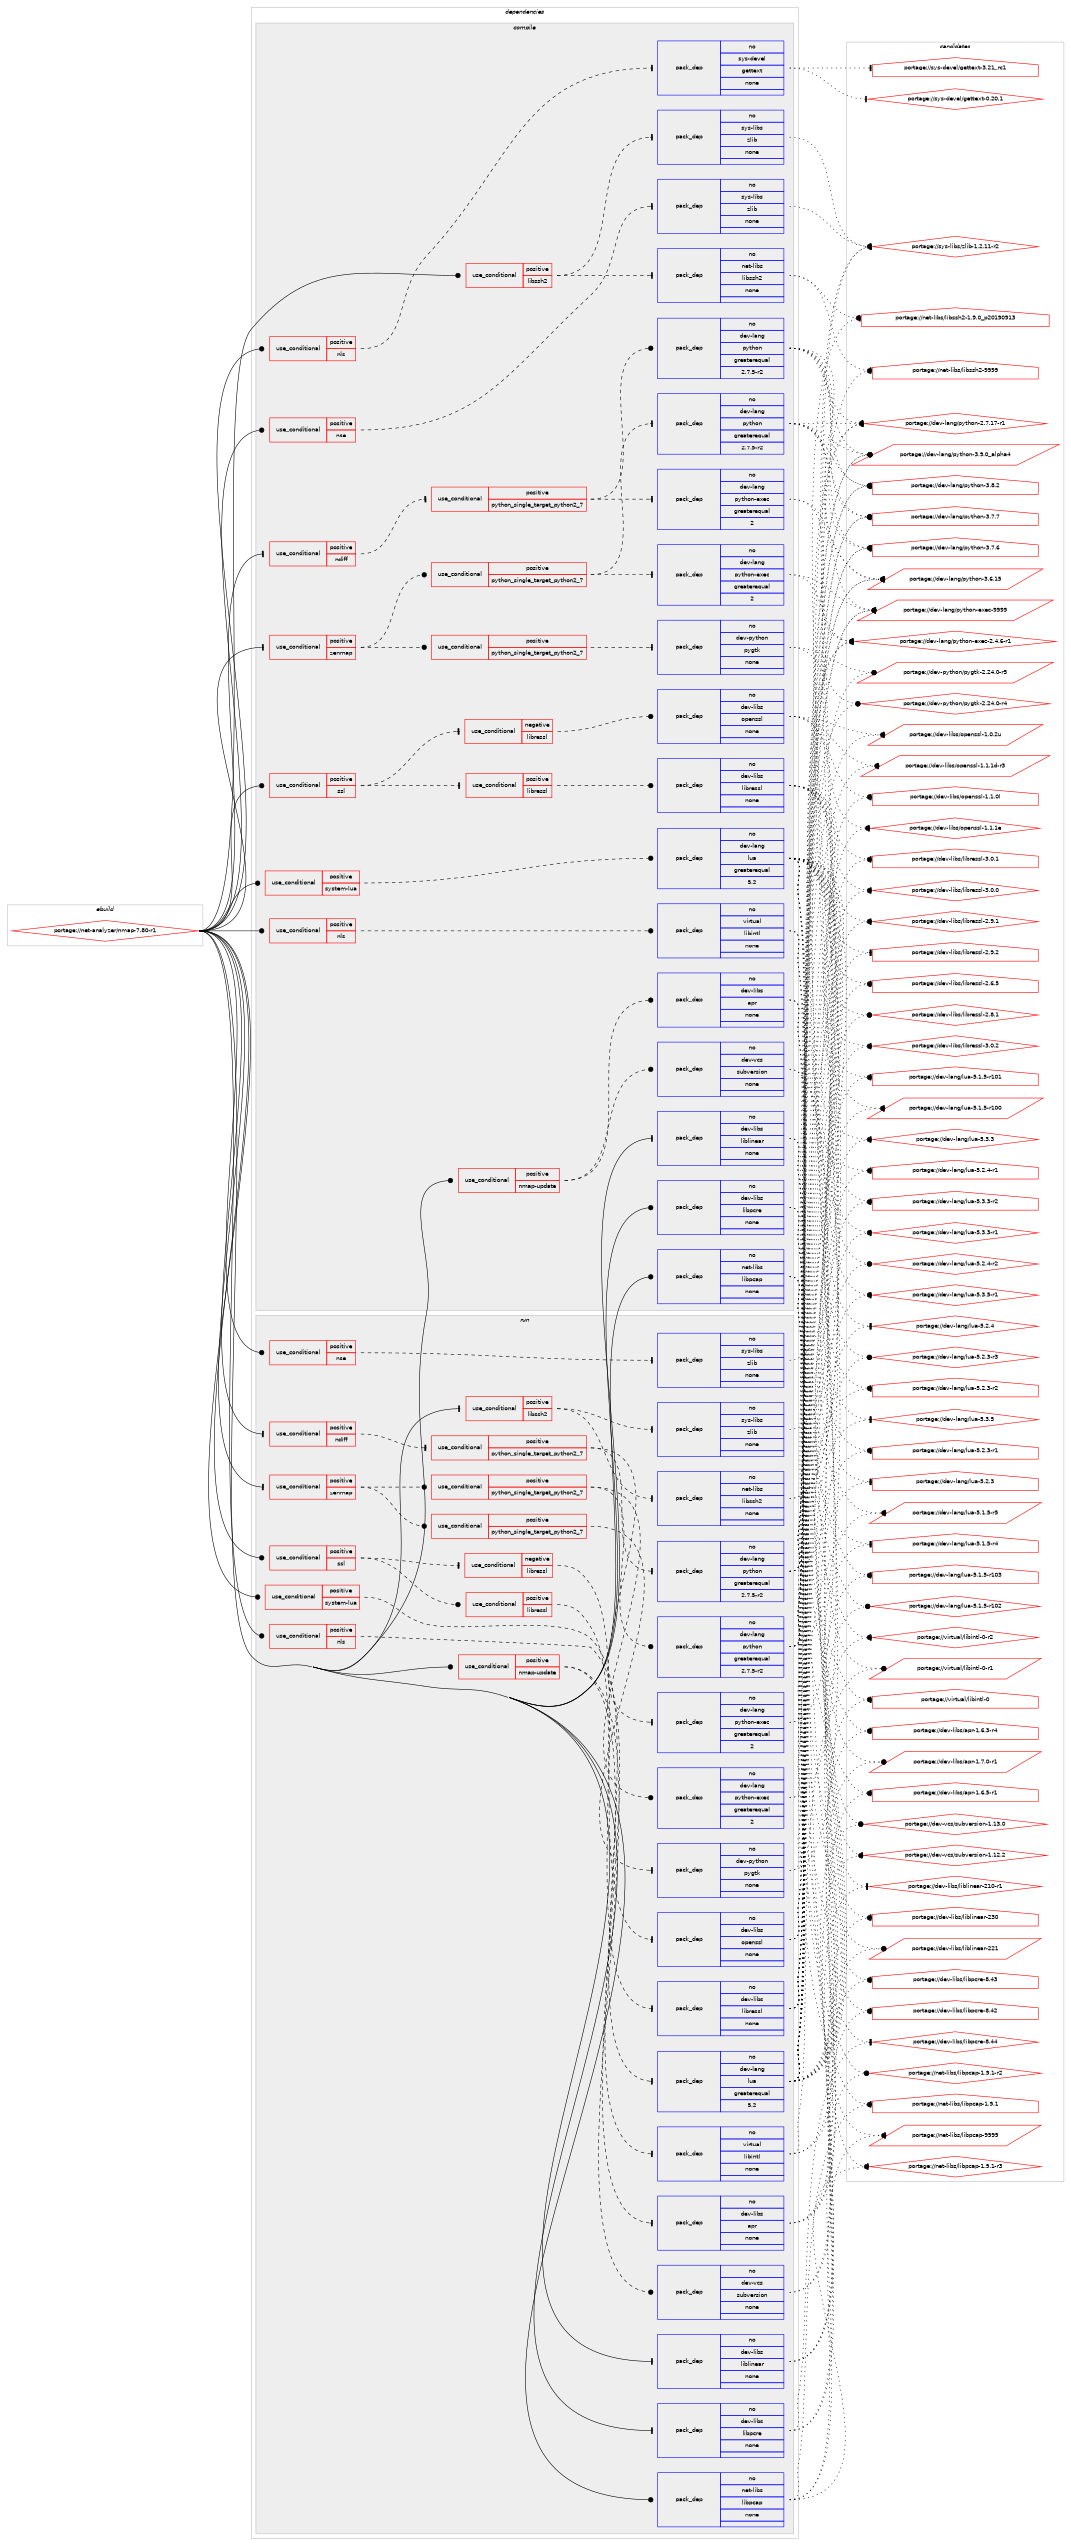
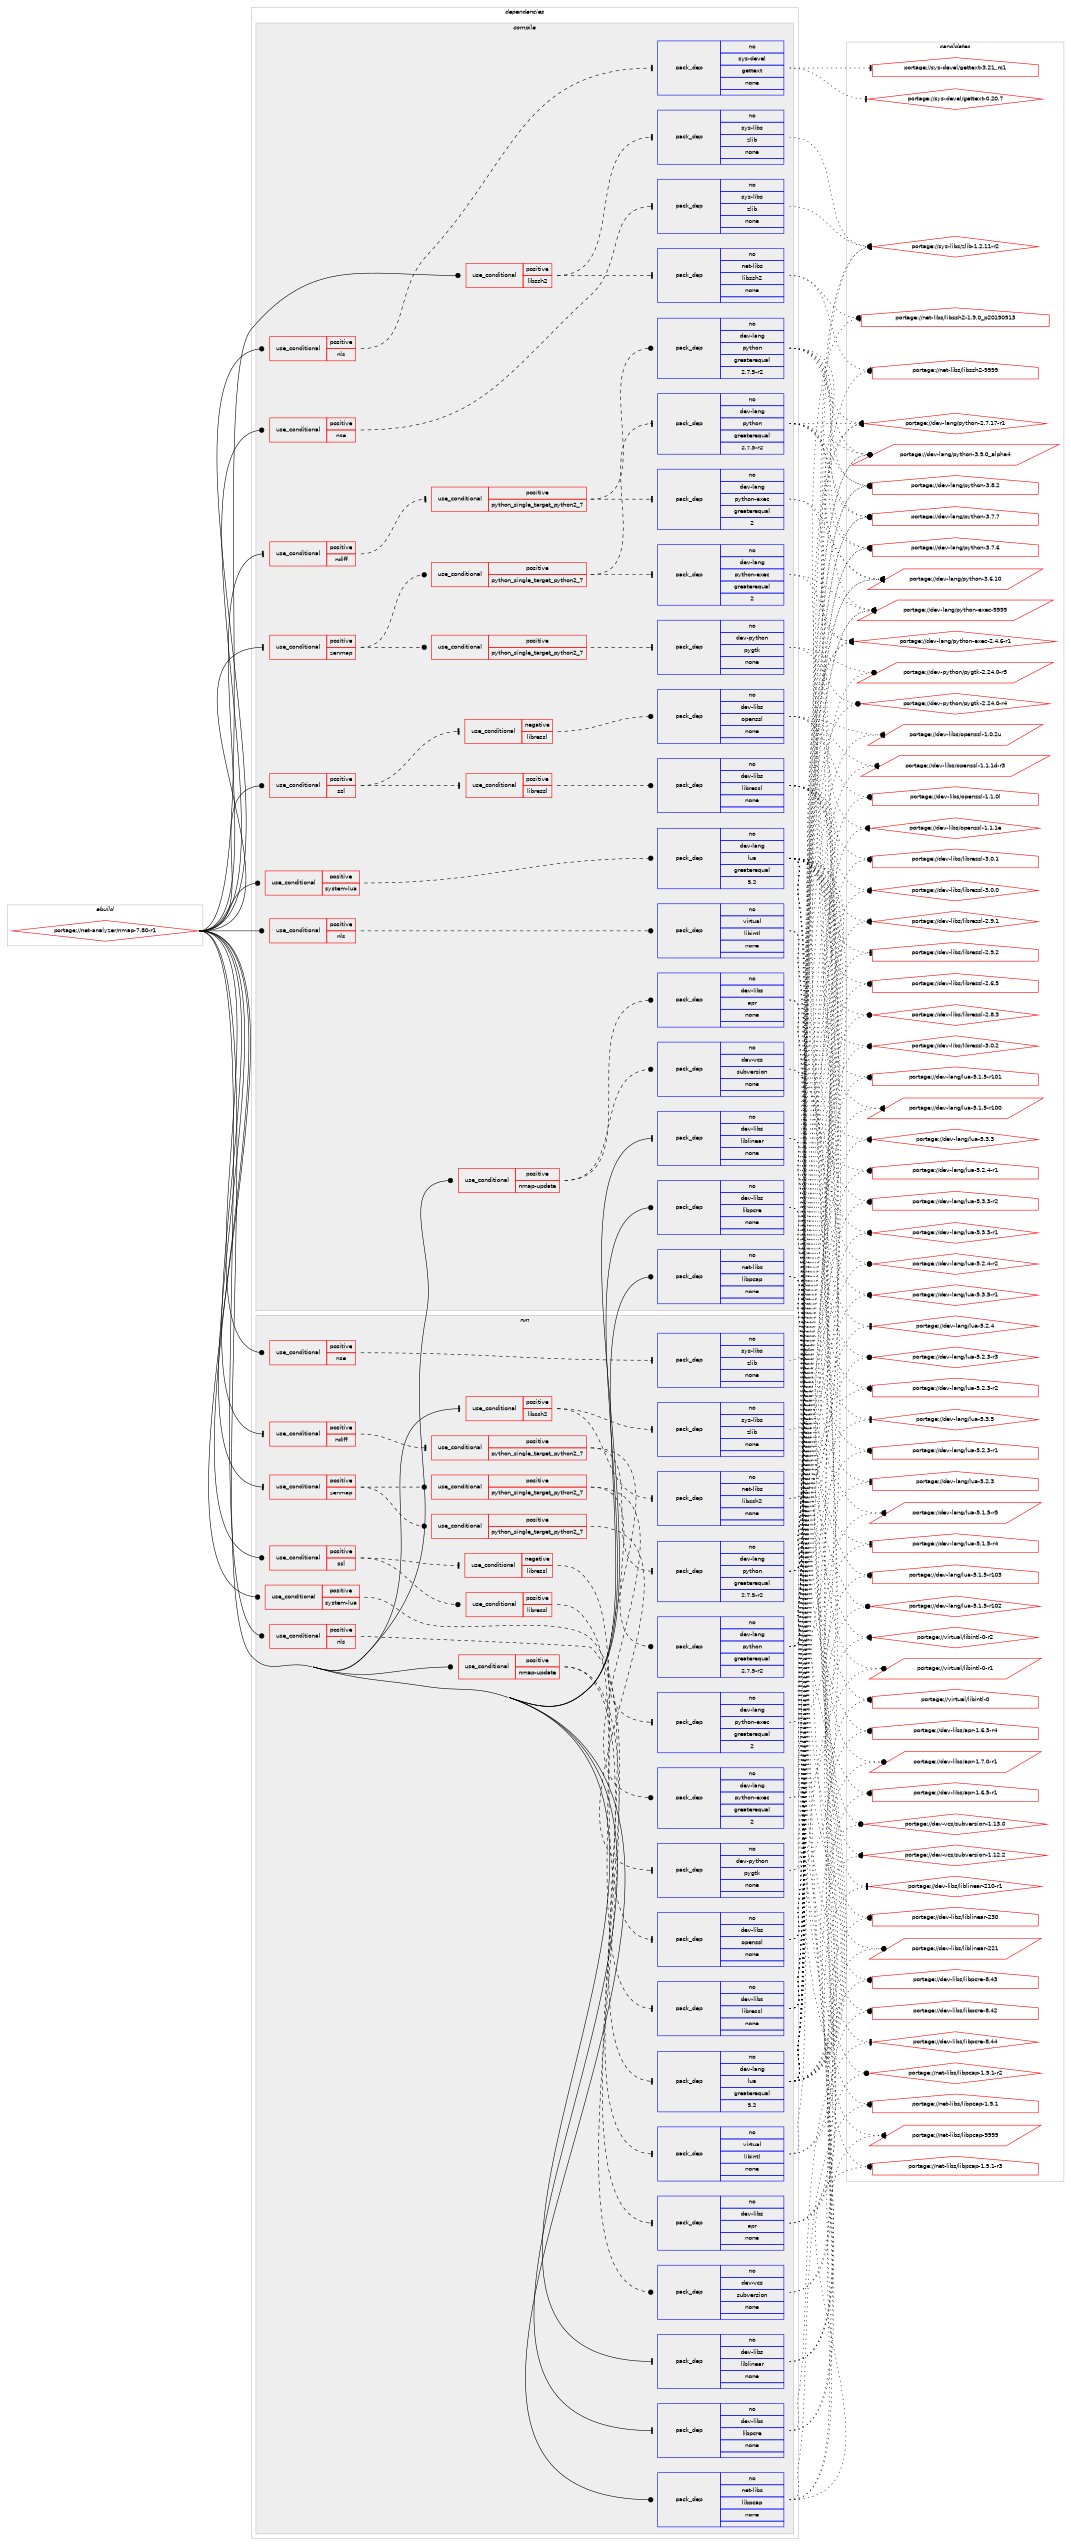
(955, 99) -> (955, 99)
(955, 579) -> (955, 579)
(955, 1015) -> (955, 1015)
(955, 2167) -> (955, 2167)
